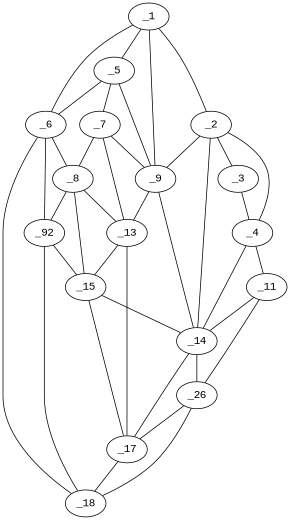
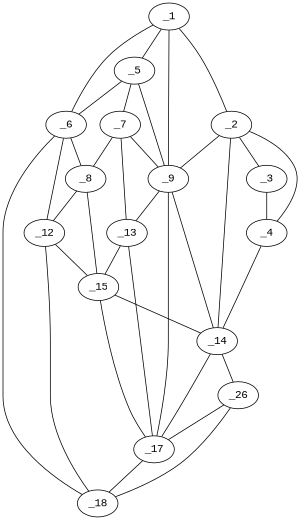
(100, 206) -> none
(44, 233) -> (44, 233)
(267, 287) -> none
none -> (168, 308)
